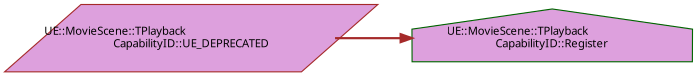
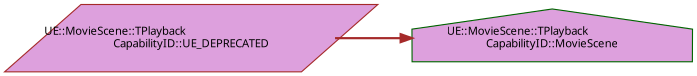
(552, 38) -> (552, 38)
